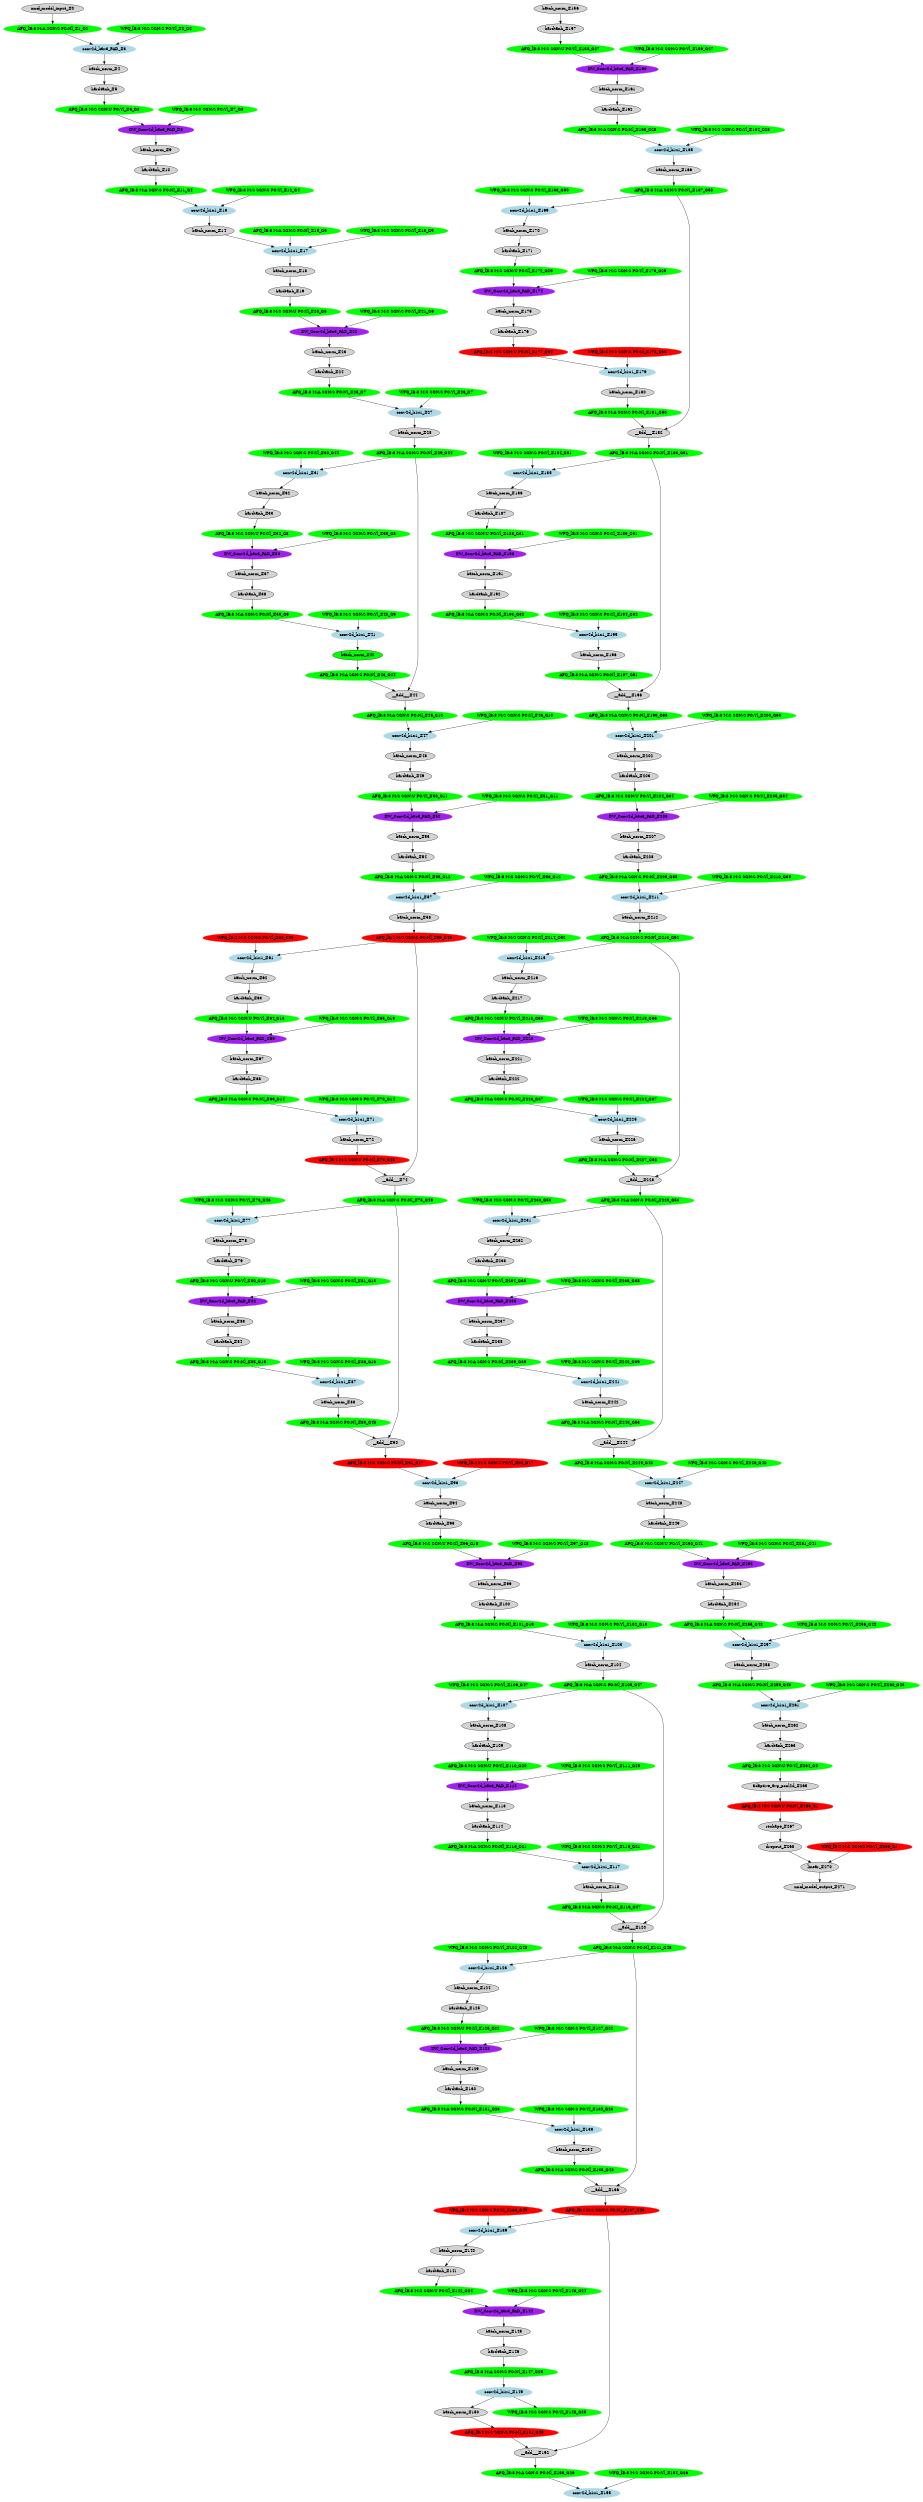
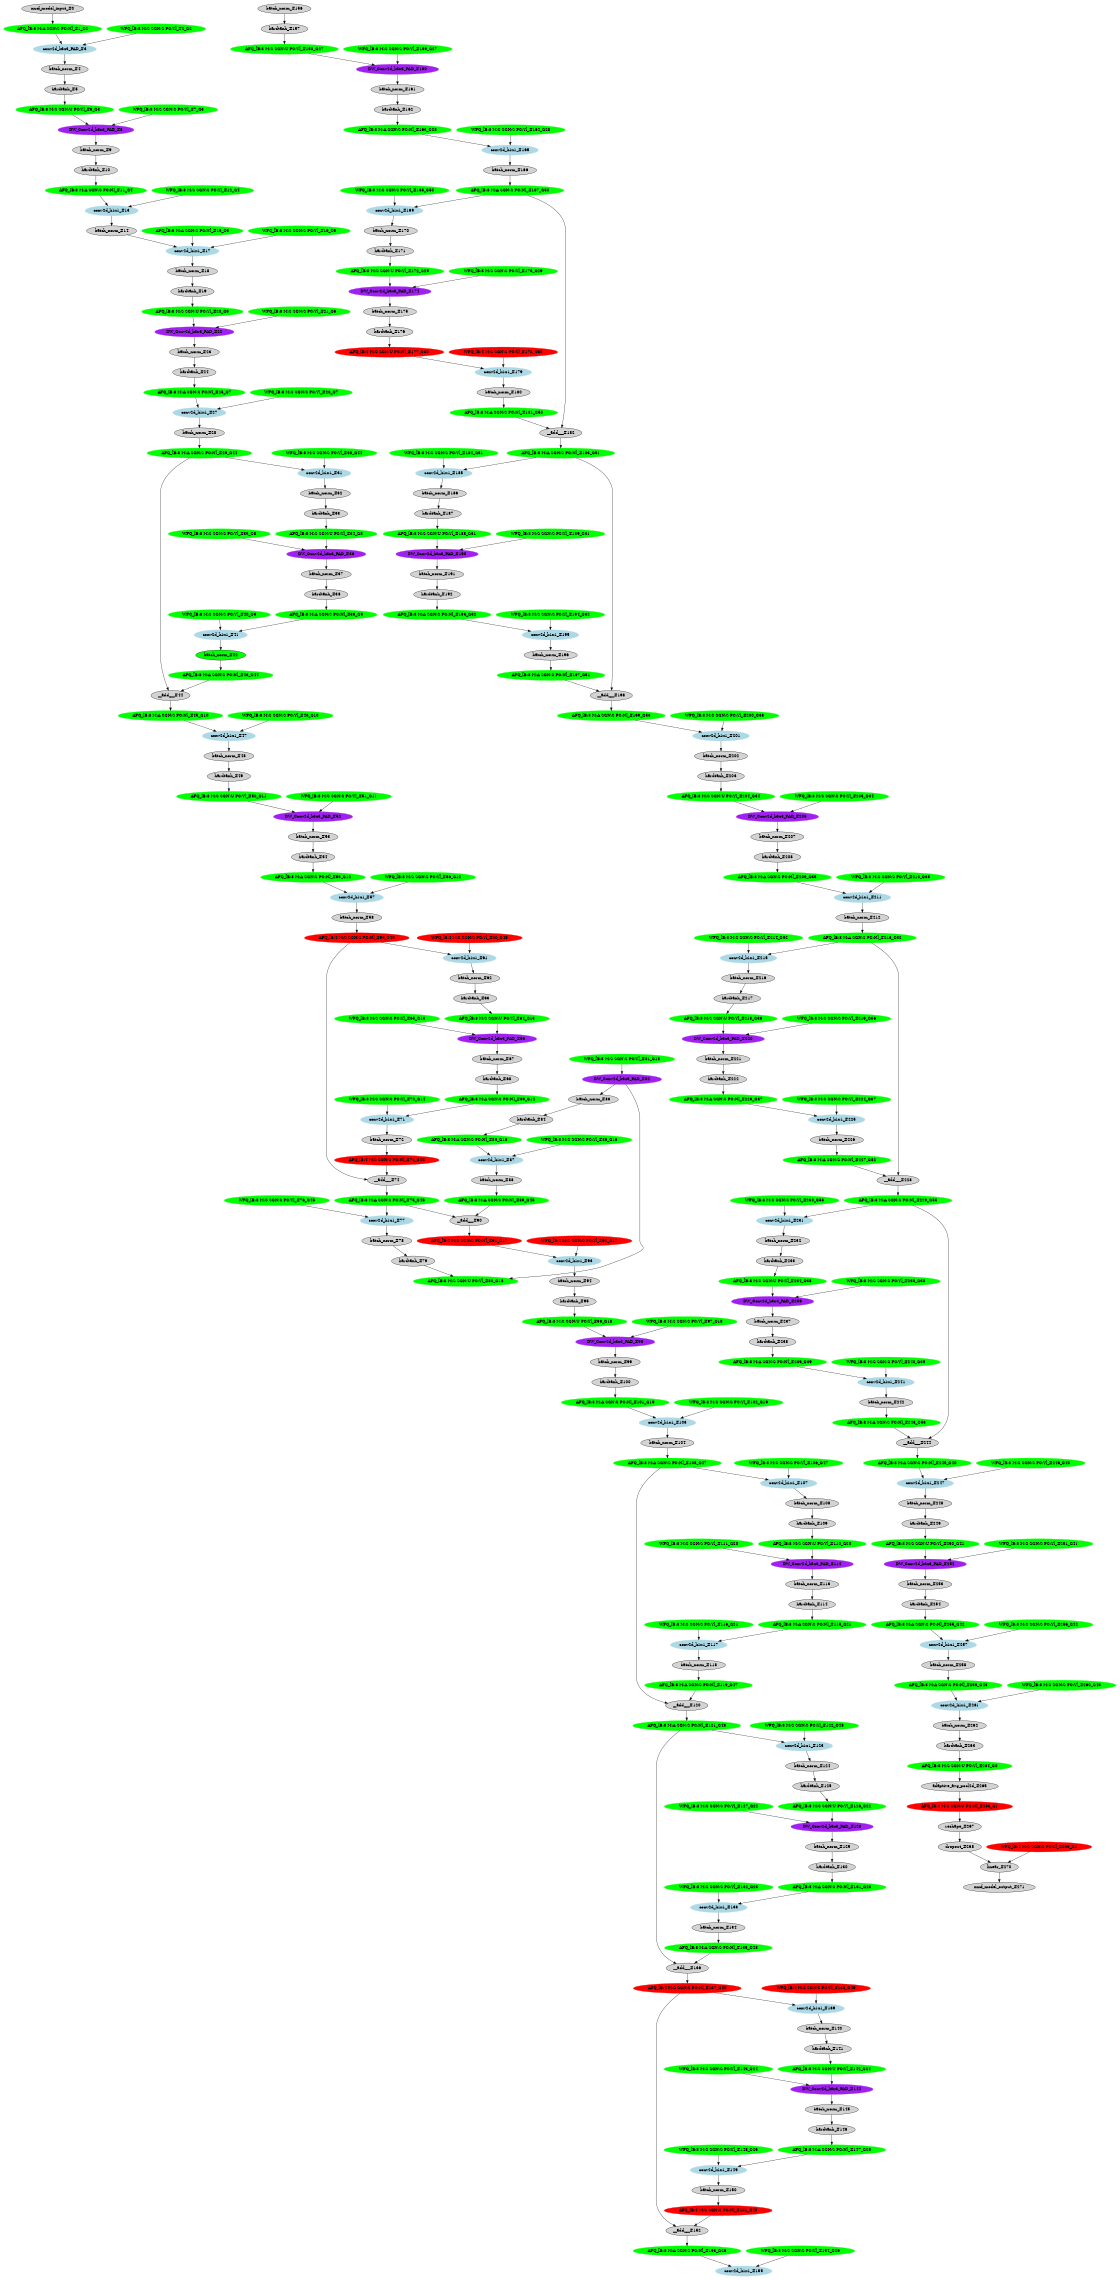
(228, 1290) -> (640, 1233)
(524, 2402) -> (718, 2159)
